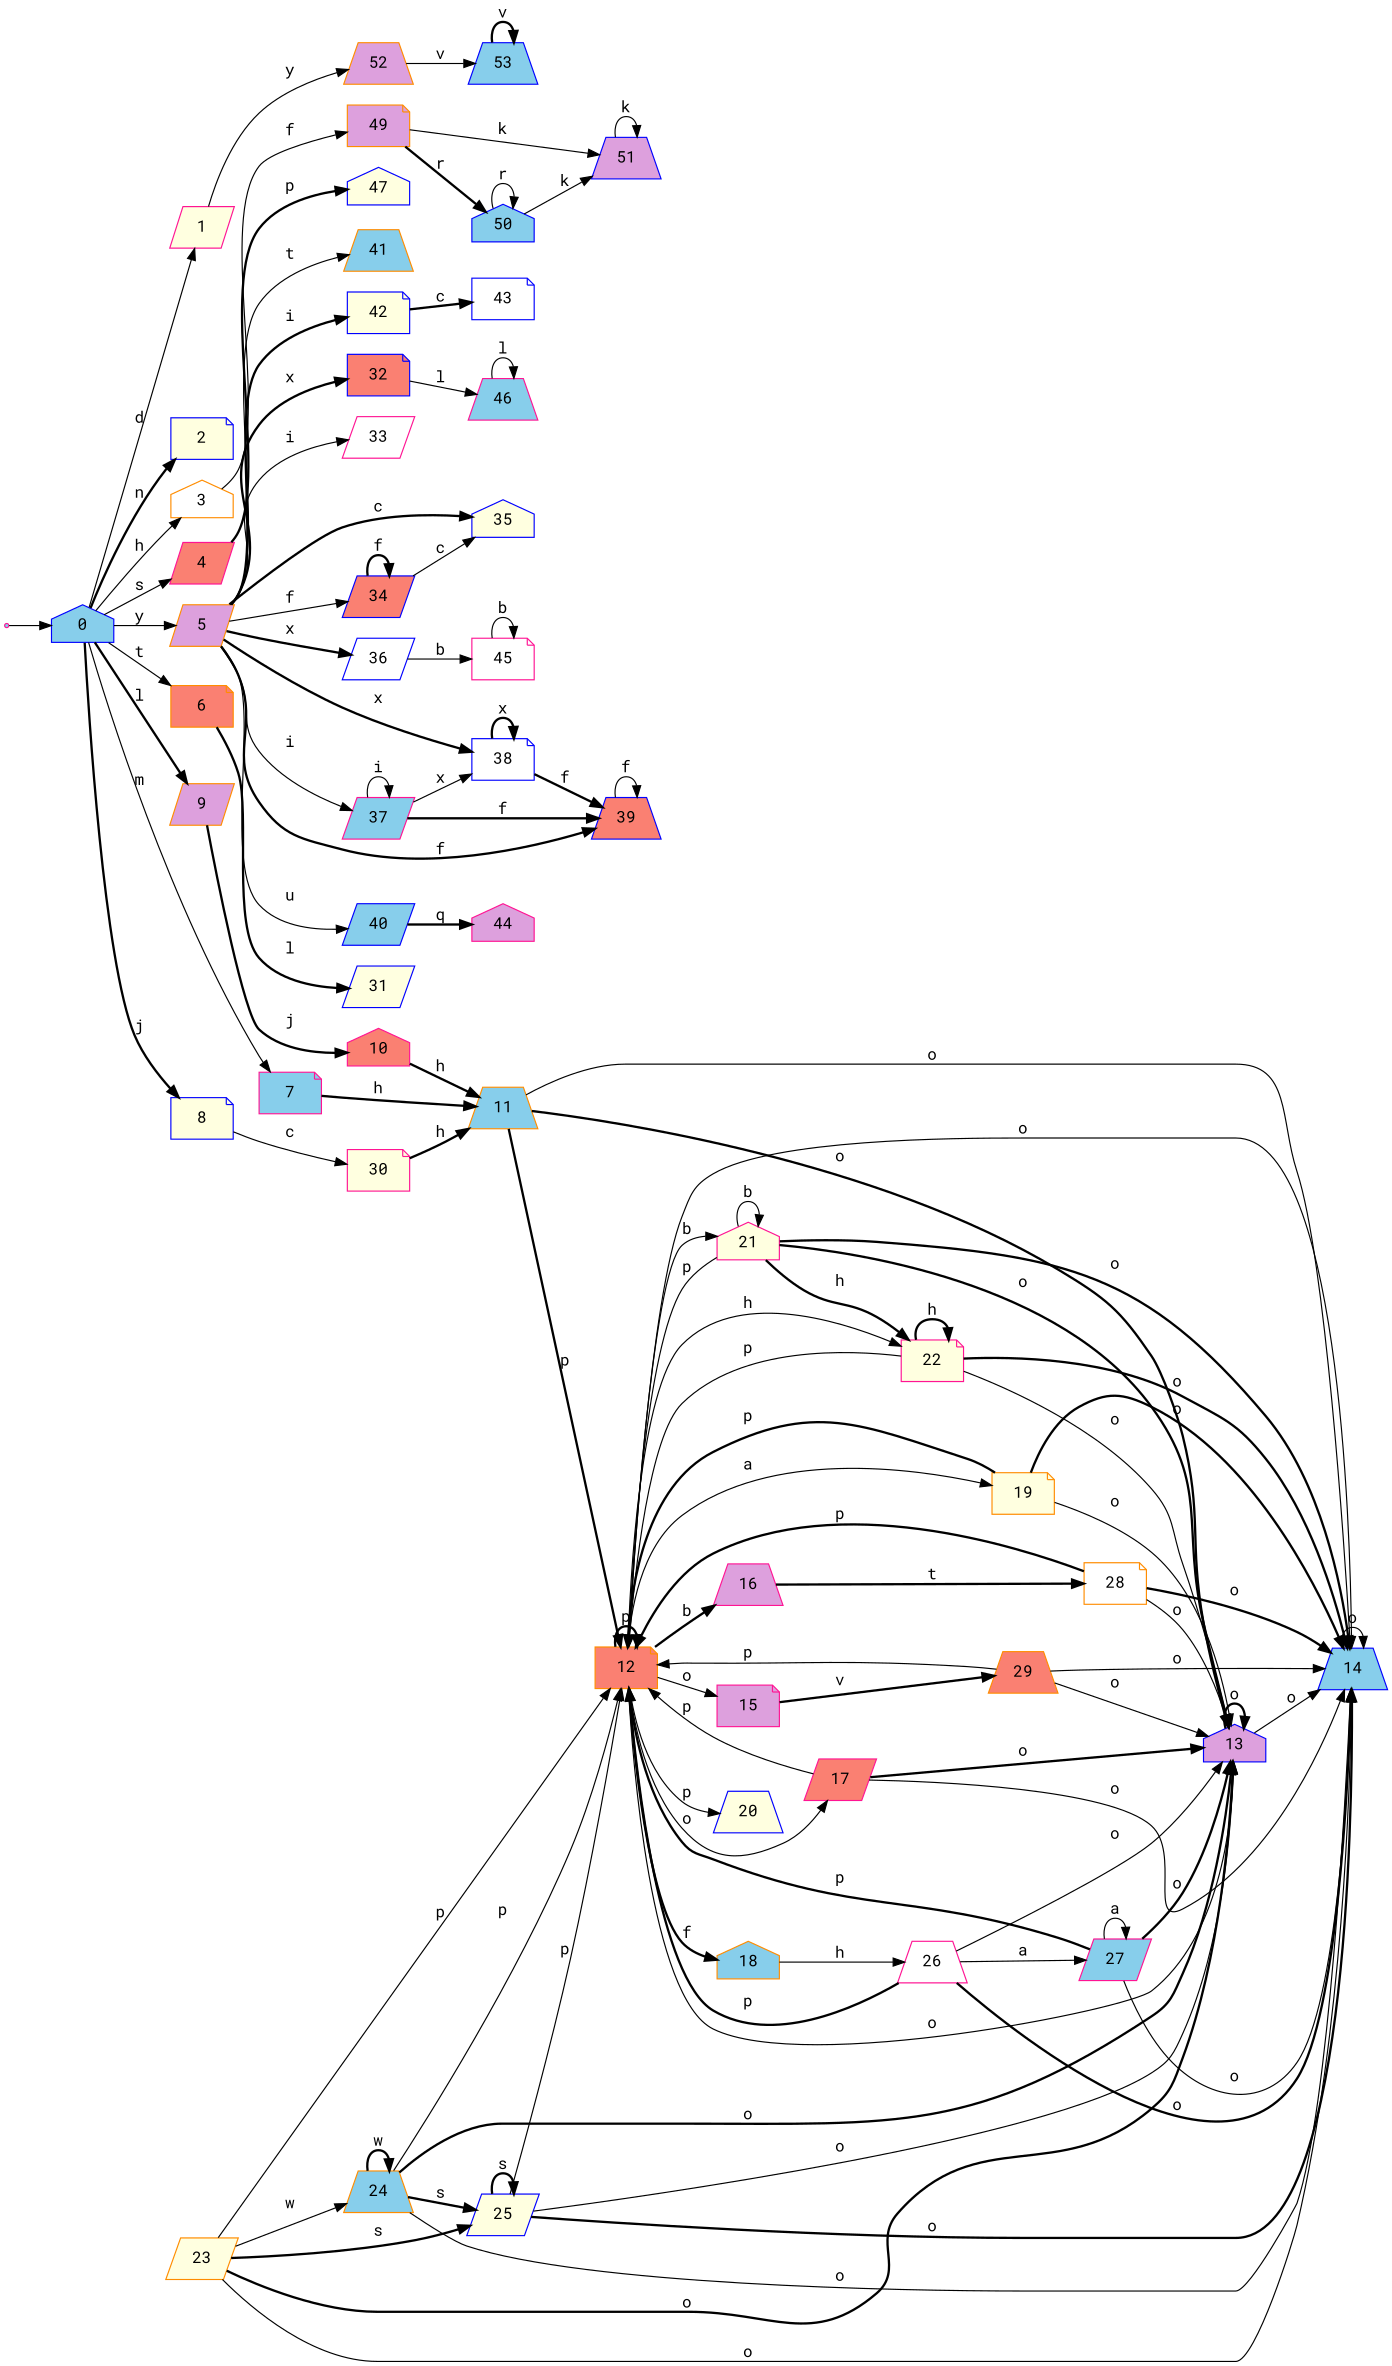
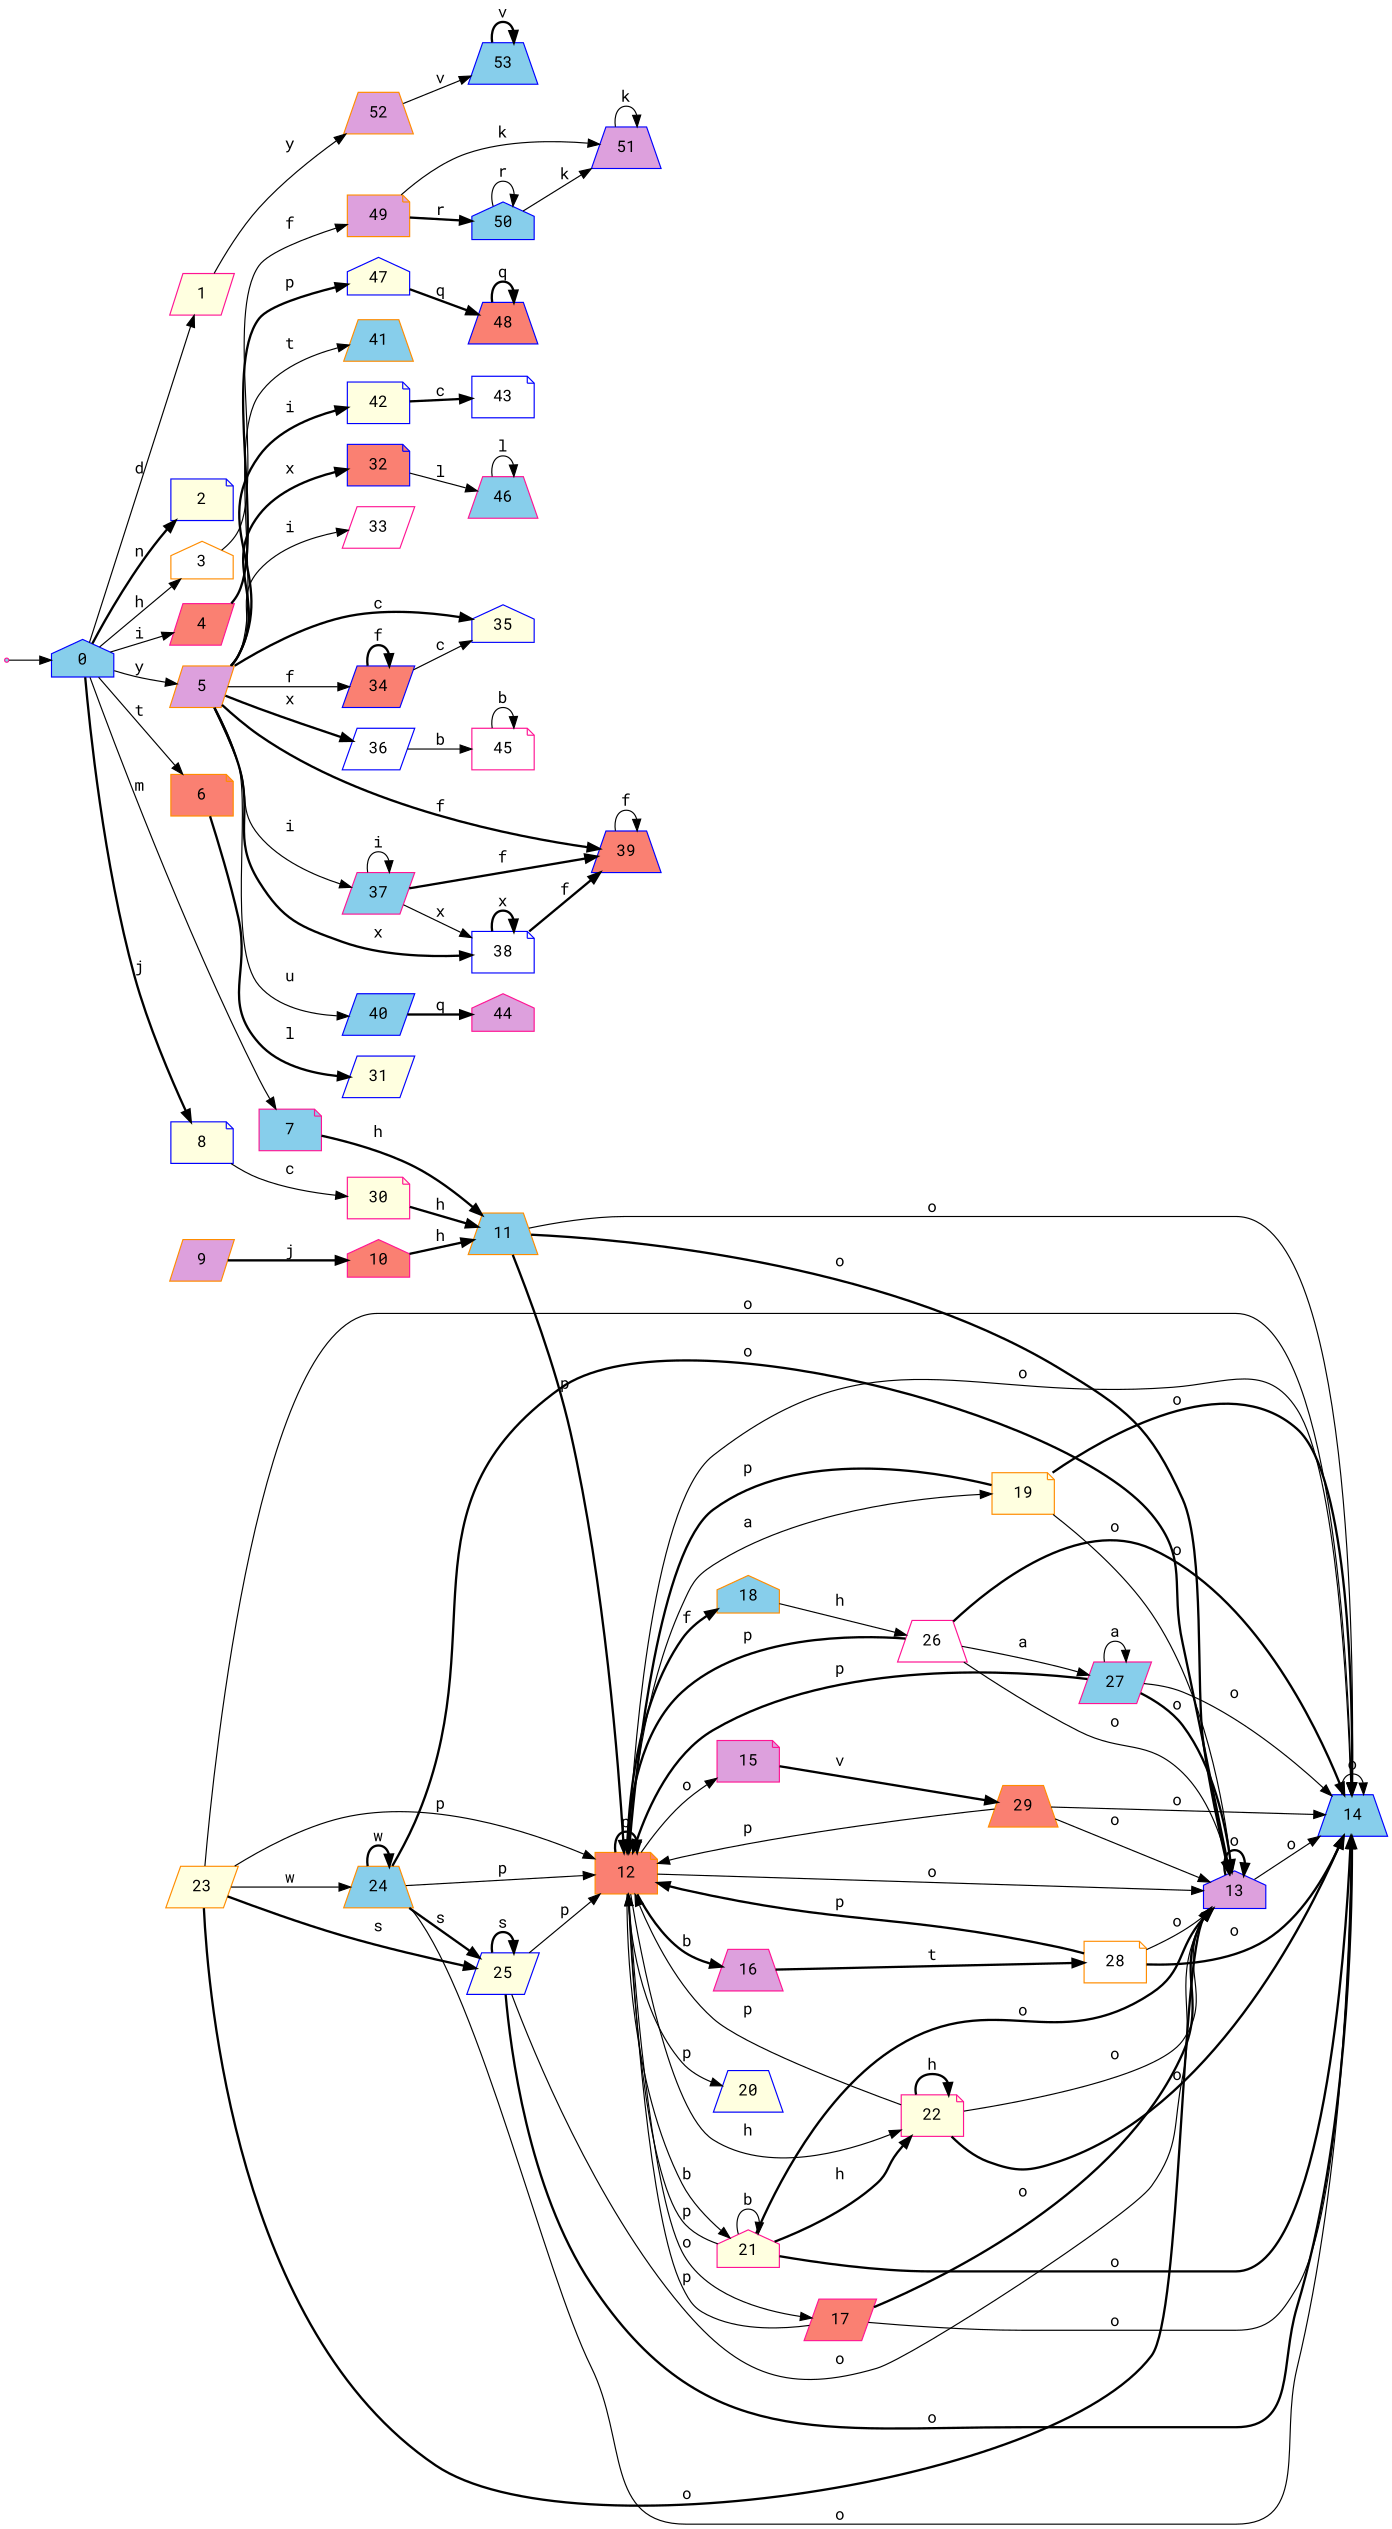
none -> (503, 323)
(140, 586) -> (140, 634)
(138, 708) -> none
